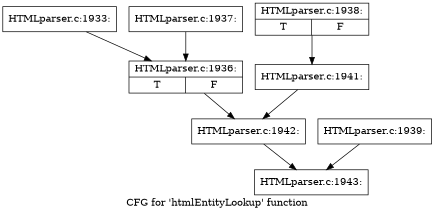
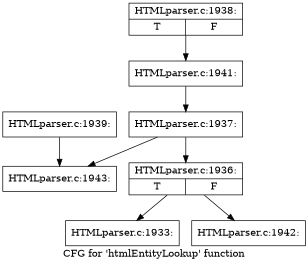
(116, 45) -> (155, 206)
(283, 102) -> (186, 96)
(277, 155) -> (126, 150)
